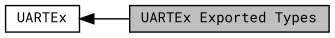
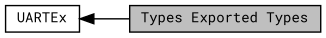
(229, 19) -> (225, 19)
